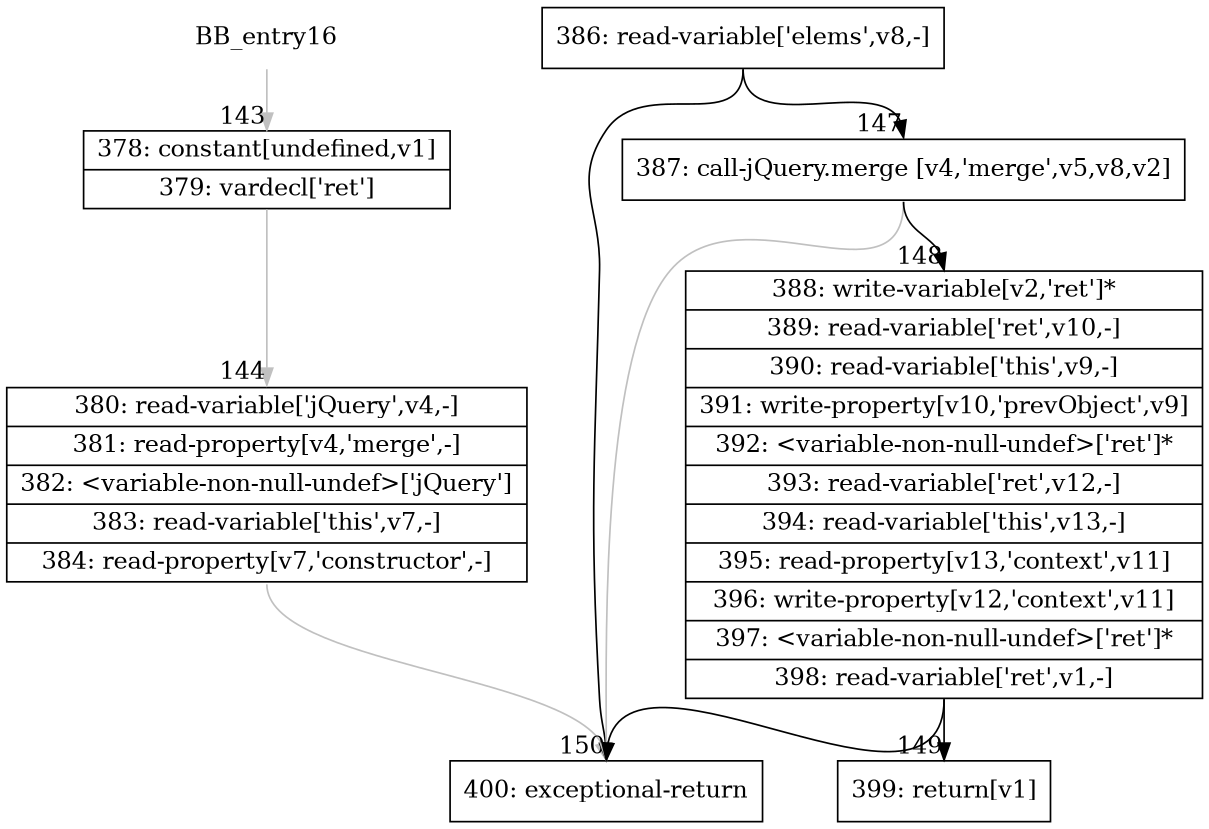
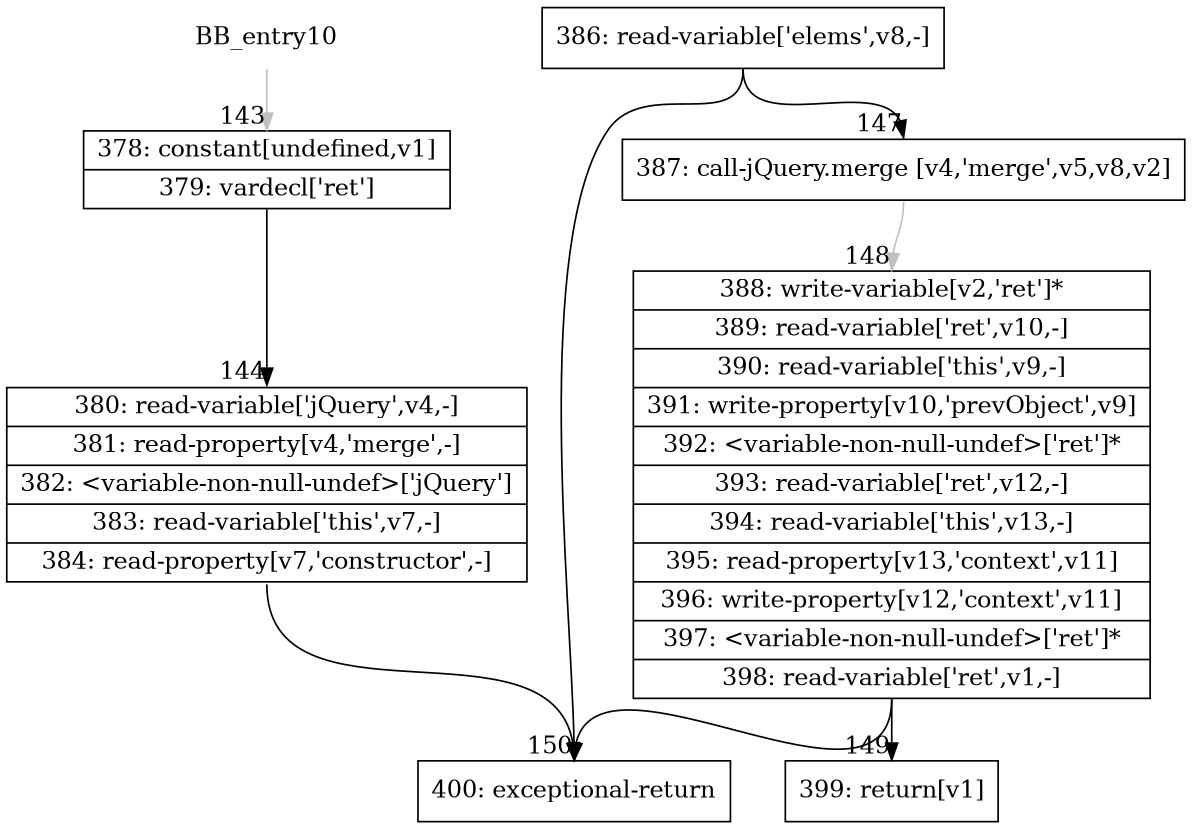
(267, 38) -> (267, 38)
(917, 230) -> (900, 228)
(267, 289) -> (267, 289)
(630, 368) -> none
(429, 670) -> (412, 672)
